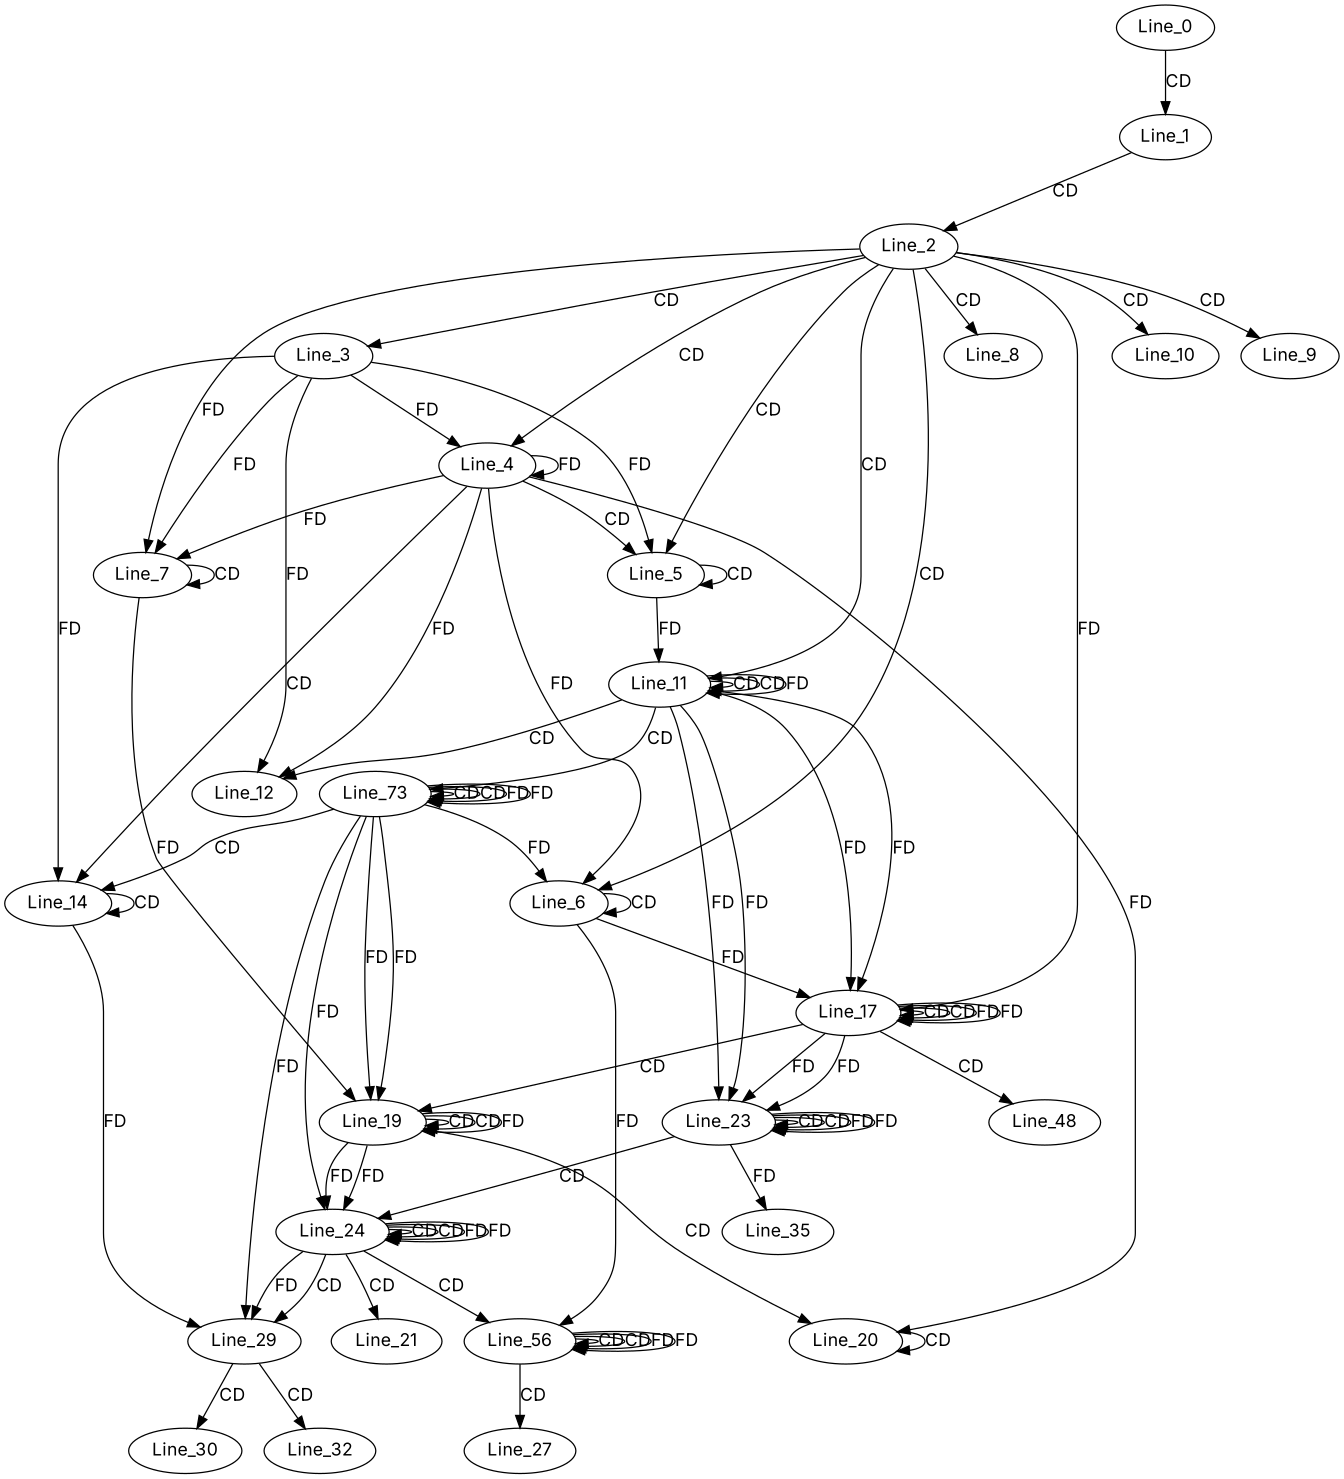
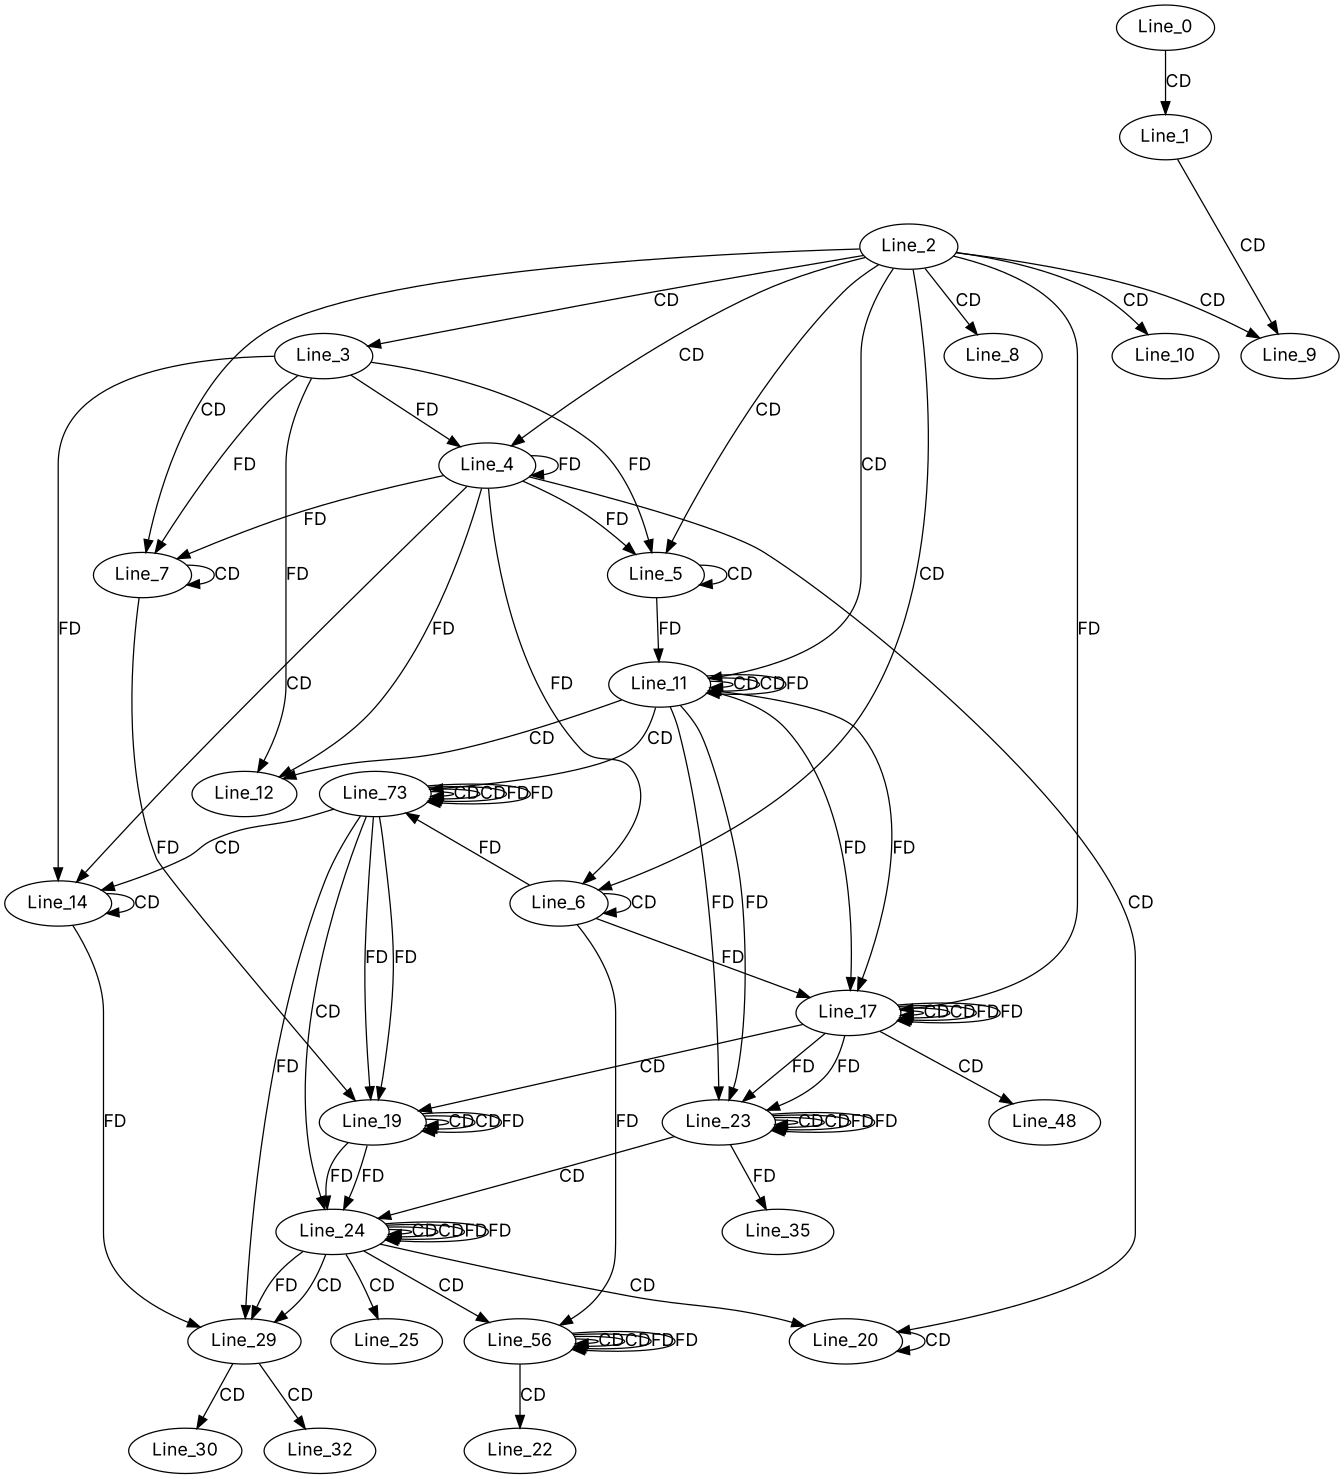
(1043, 189) -> (1225, 241)
(214, 411) -> (214, 411)
(618, 520) -> (618, 520)
(488, 828) -> (473, 852)
(1141, 903) -> (1141, 903)
(328, 1013) -> (328, 1013)
(629, 1210) -> (585, 1288)
(387, 1341) -> (387, 1341)
(520, 1451) -> (520, 1451)
